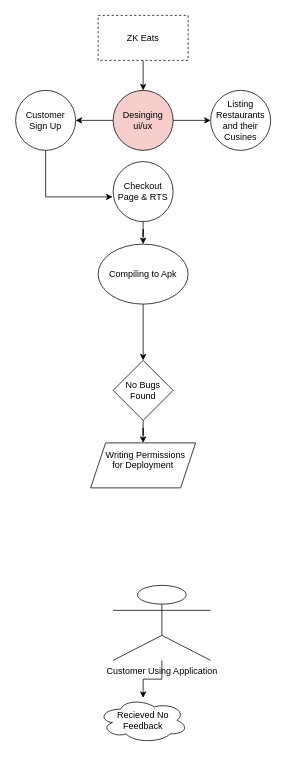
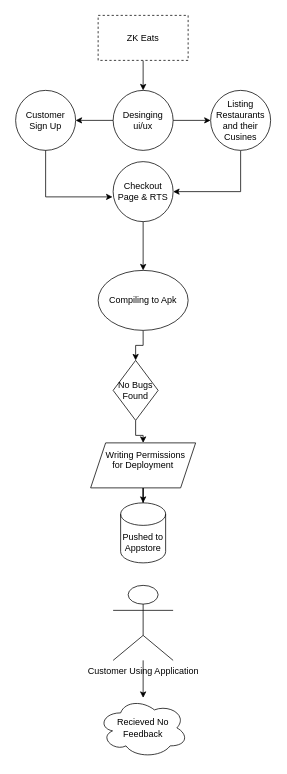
(143, 120) -> (143, 120)
none -> (230, 192)
(143, 274) -> (143, 300)
(143, 390) -> (135, 390)
none -> (143, 498)
none -> (143, 533)
(162, 623) -> (143, 623)
(143, 720) -> (143, 728)
